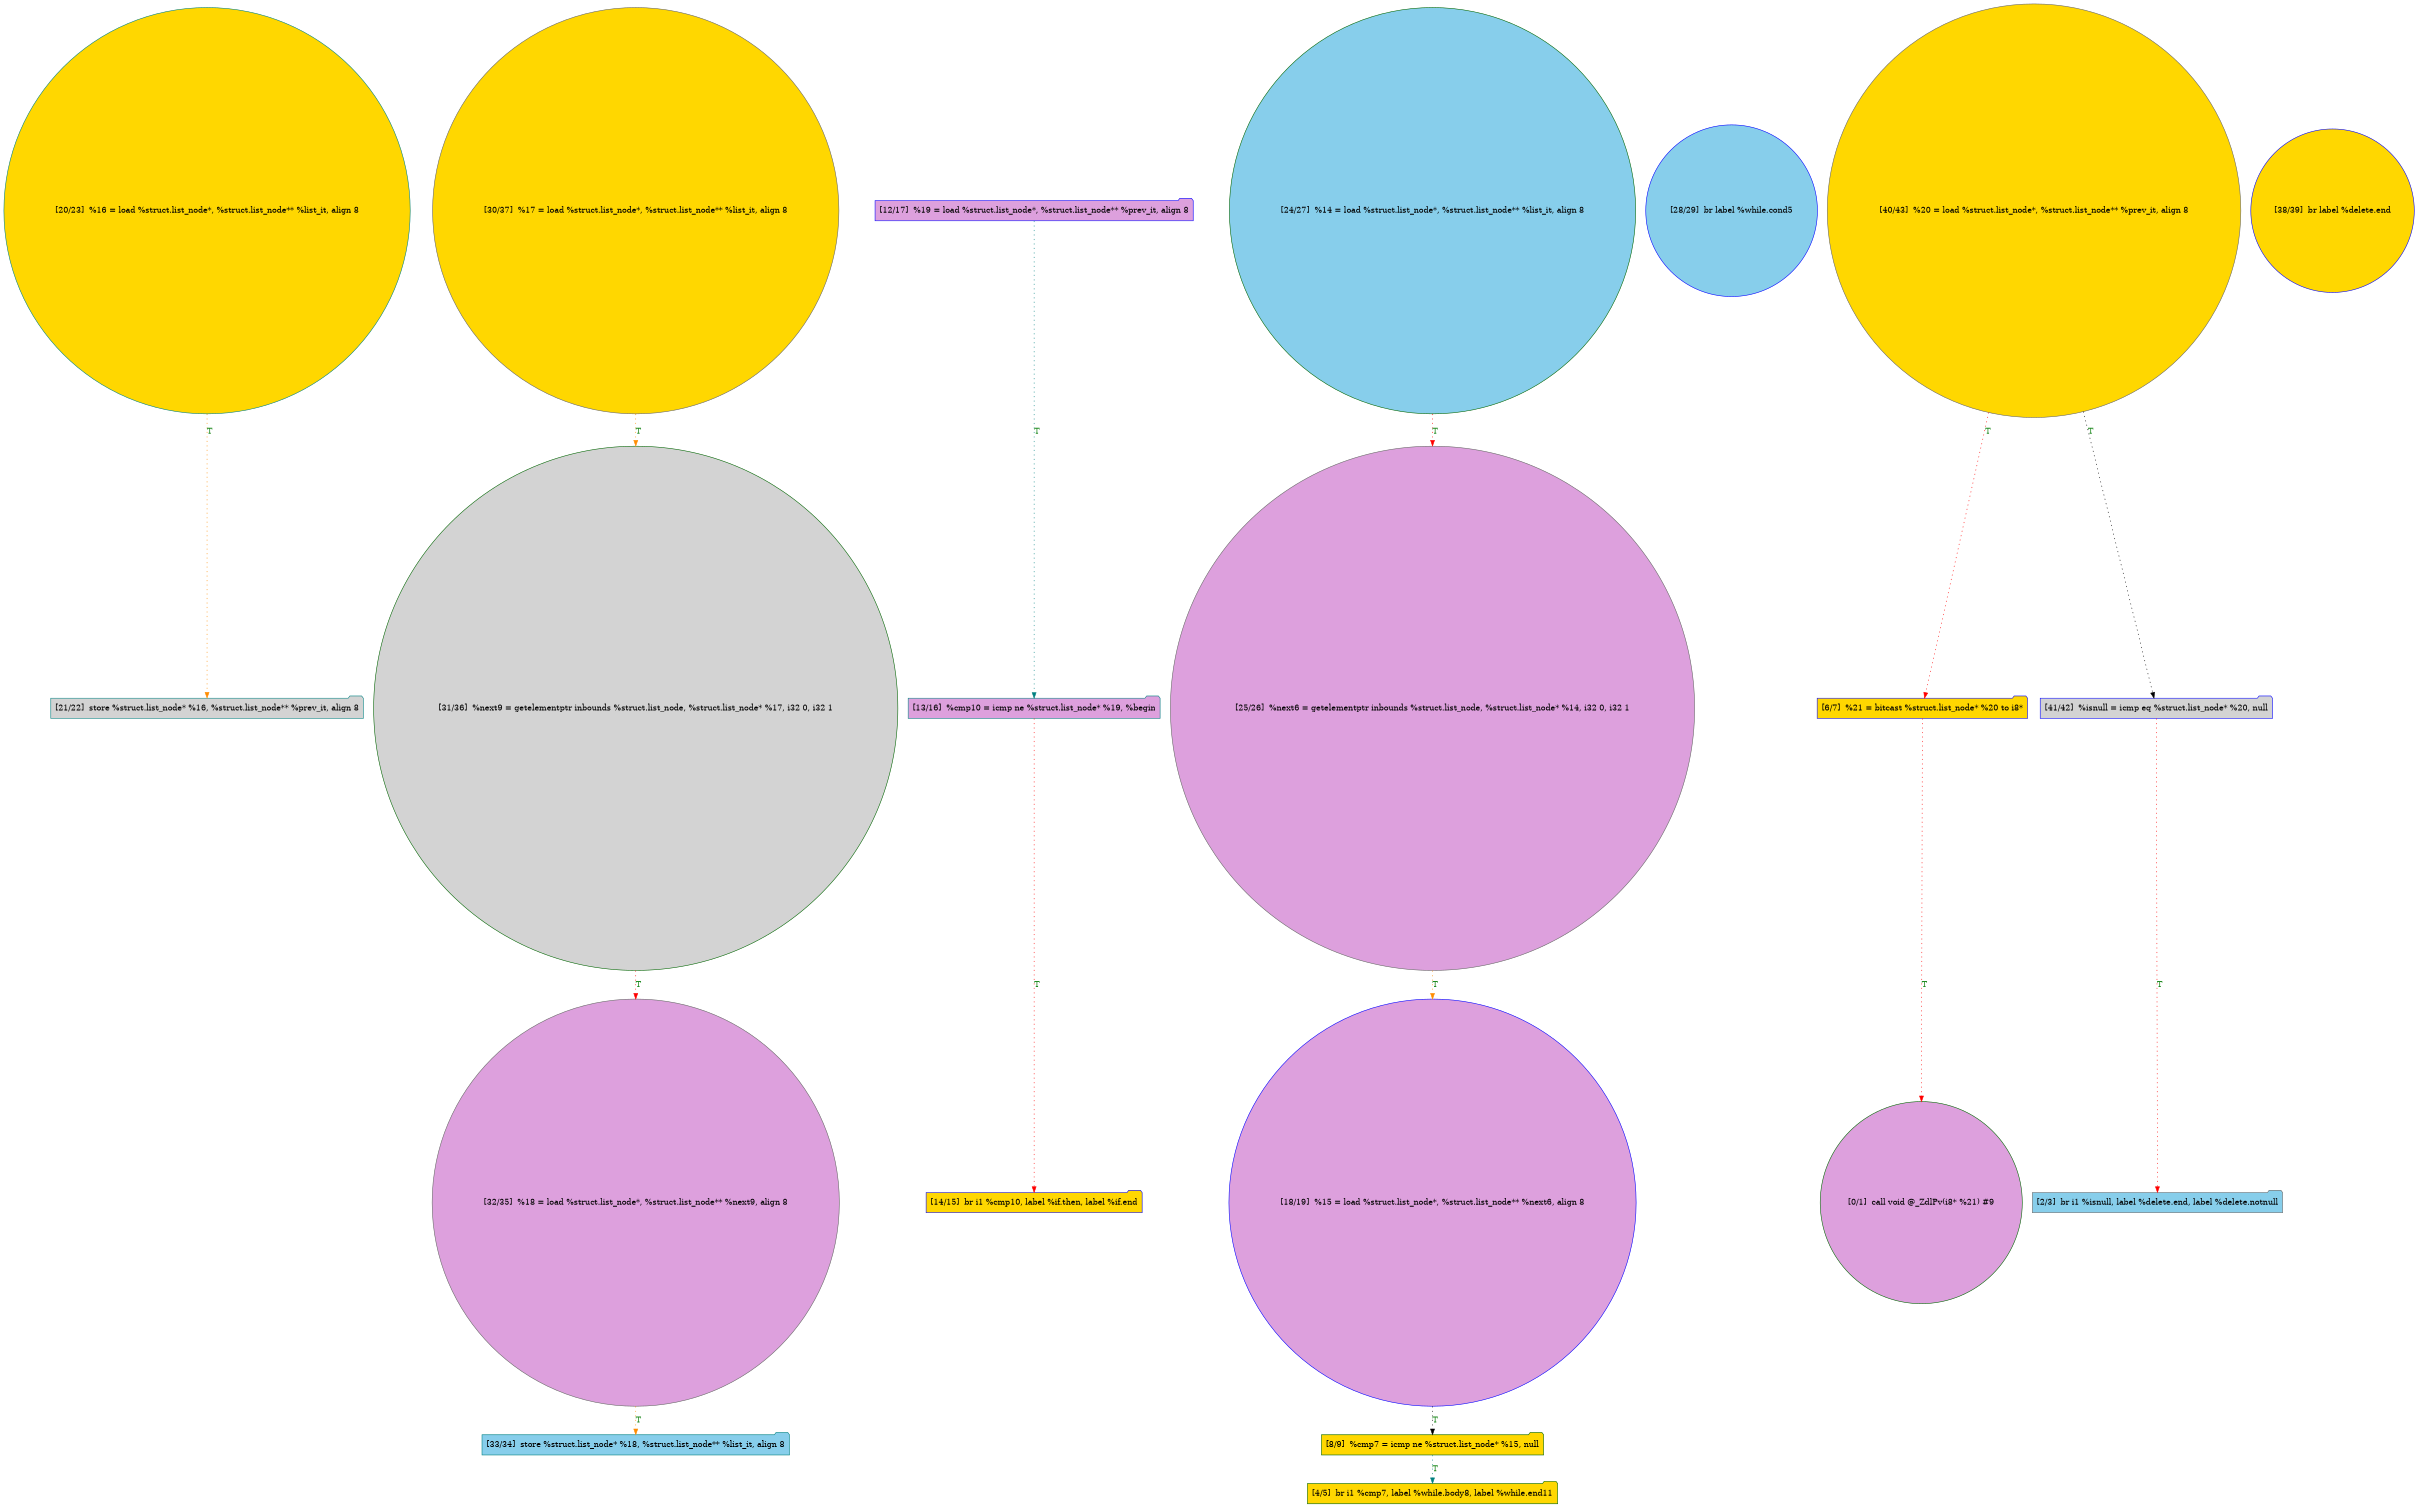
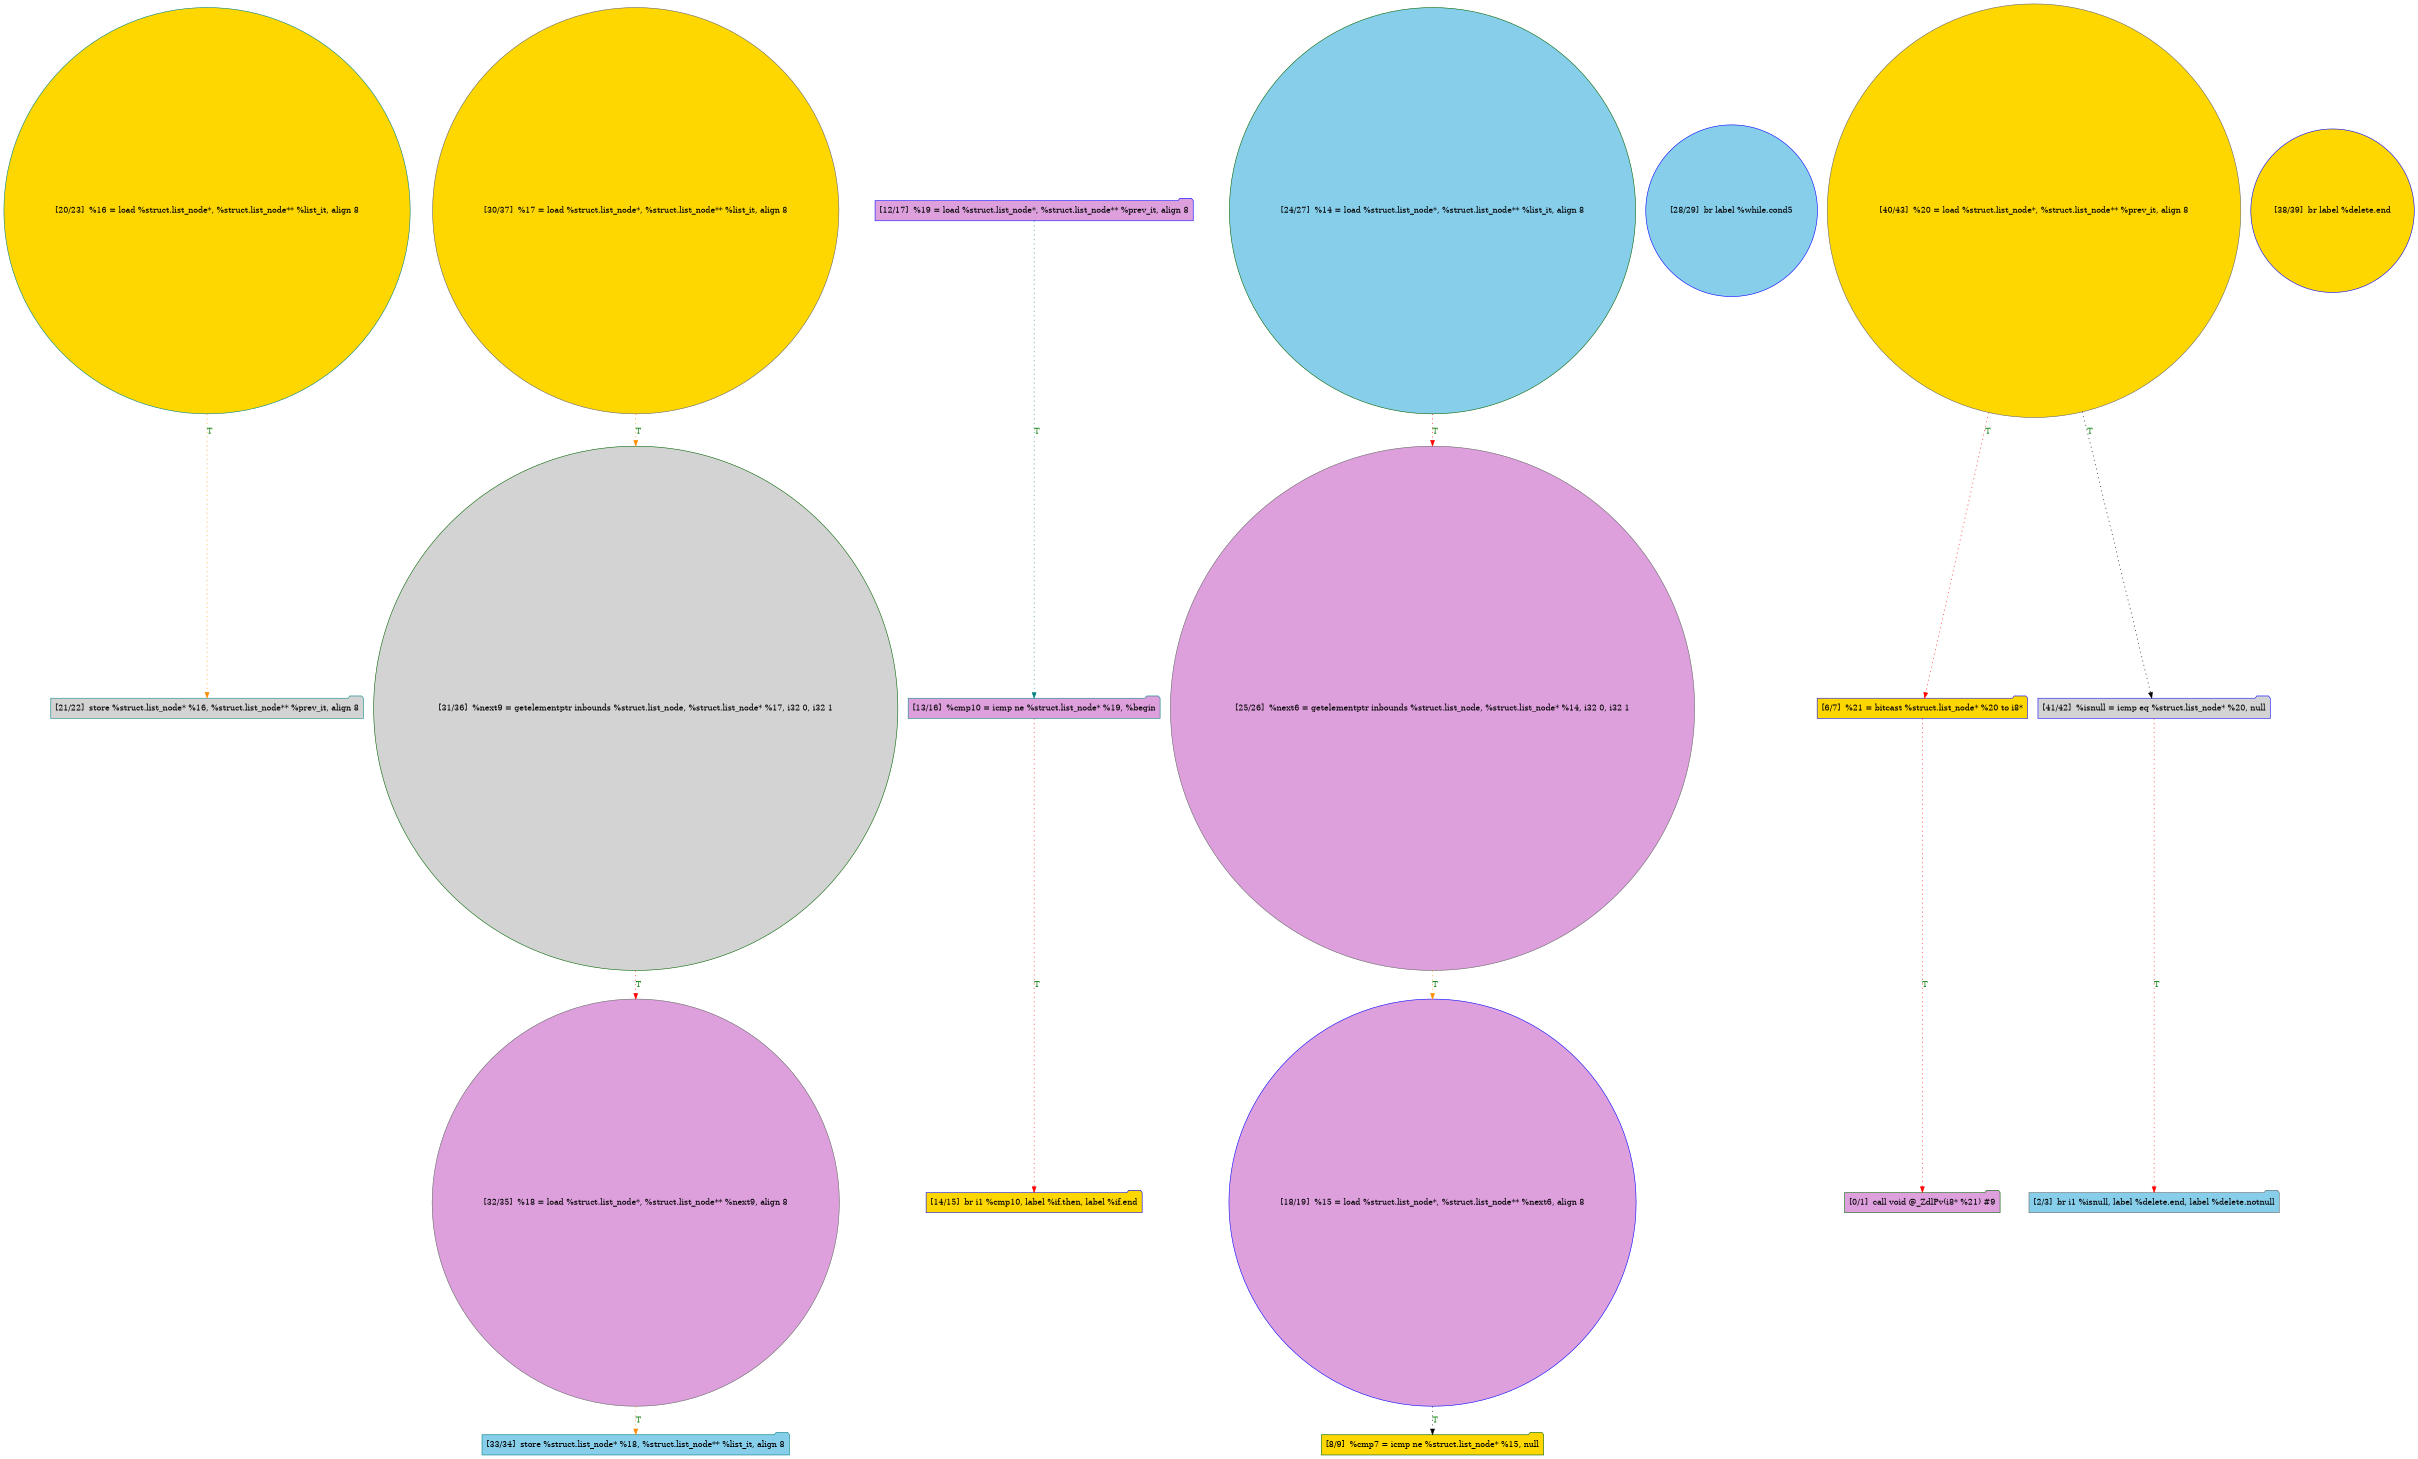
(1921, 1203) -> (1922, 1203)
(1433, 1494) -> none
